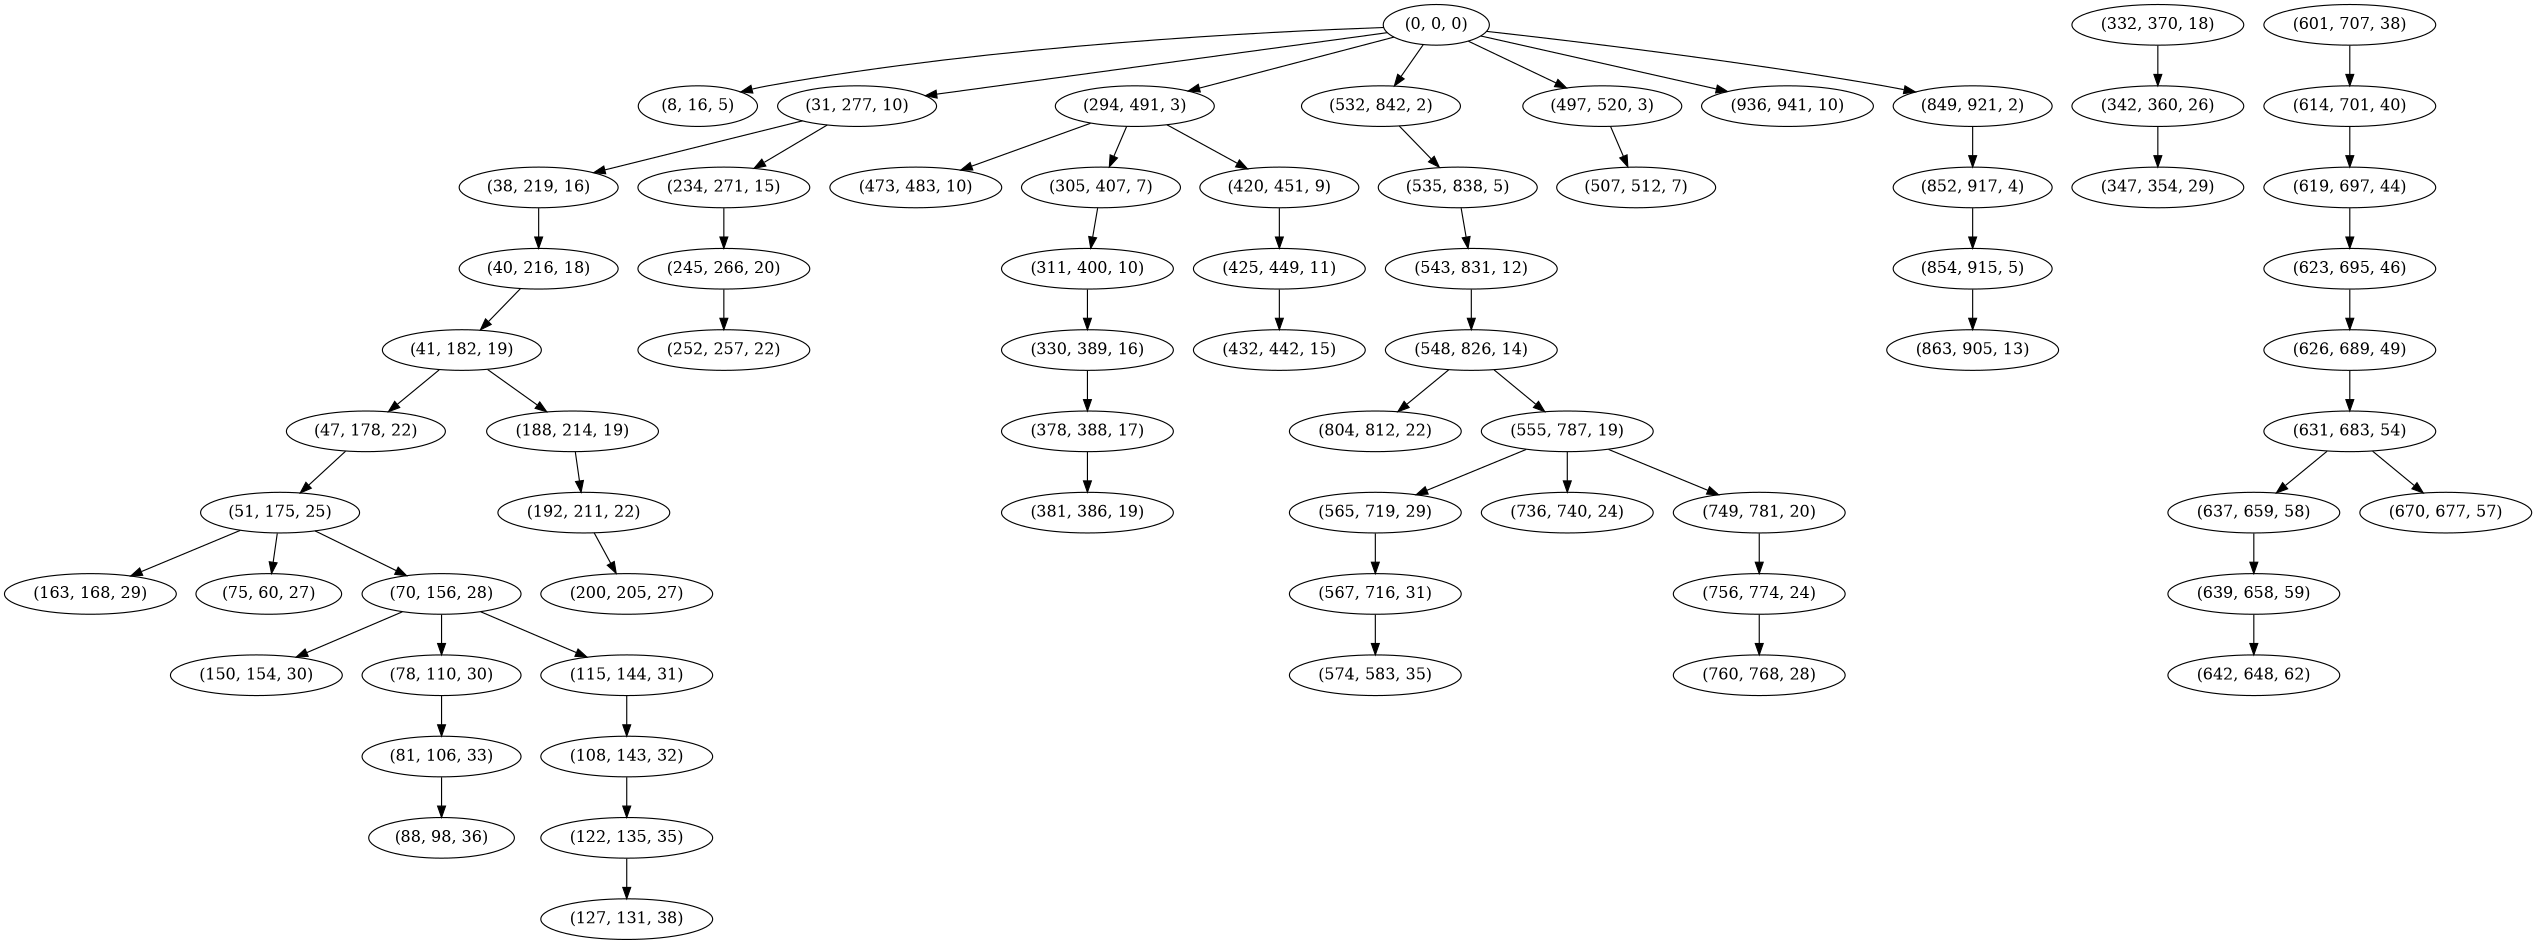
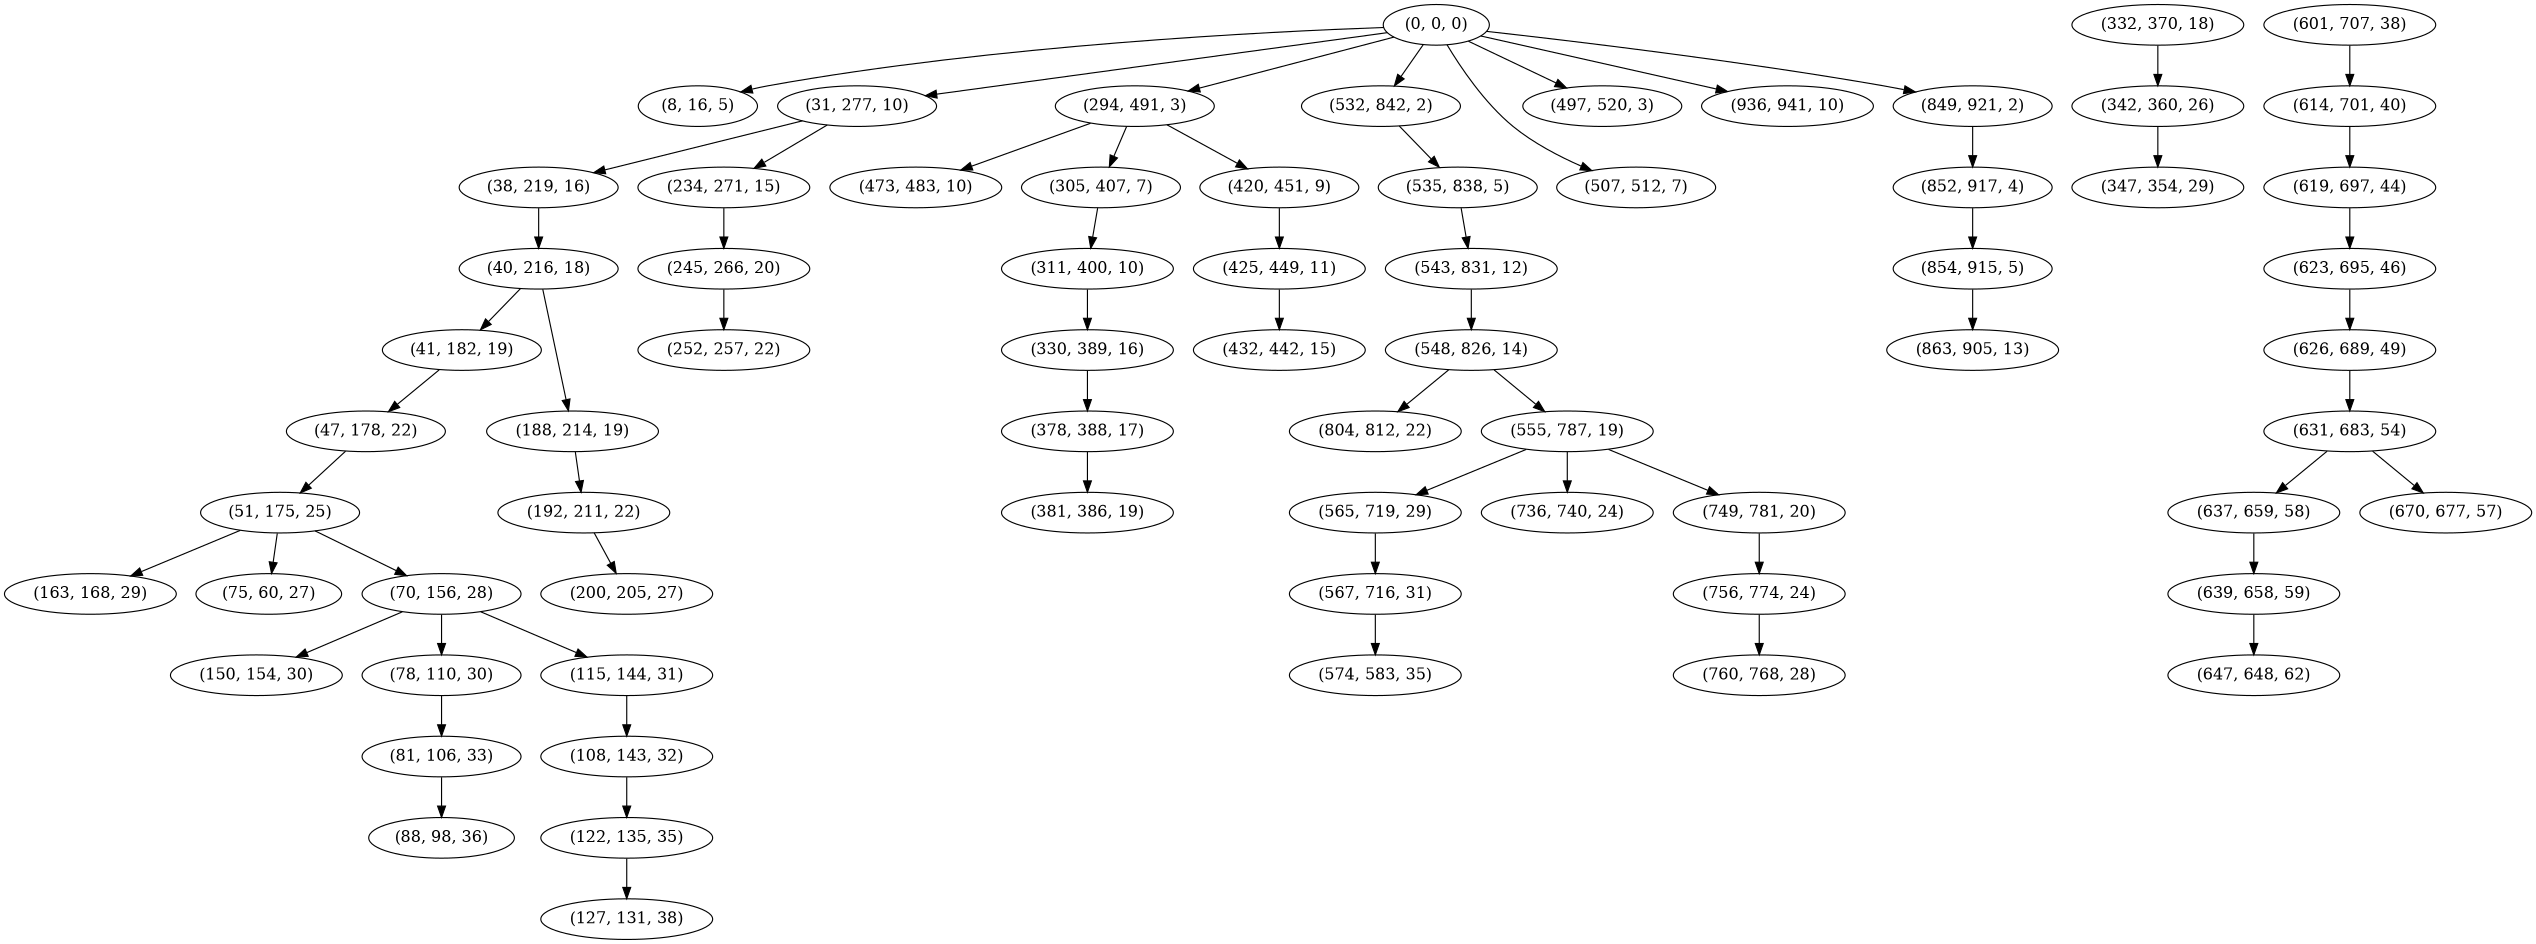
(1617, 141) -> (1503, 118)
(512, 387) -> (554, 344)
(2254, 675) -> (2254, 675)
